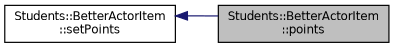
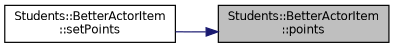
(203, 16) -> (191, 32)
